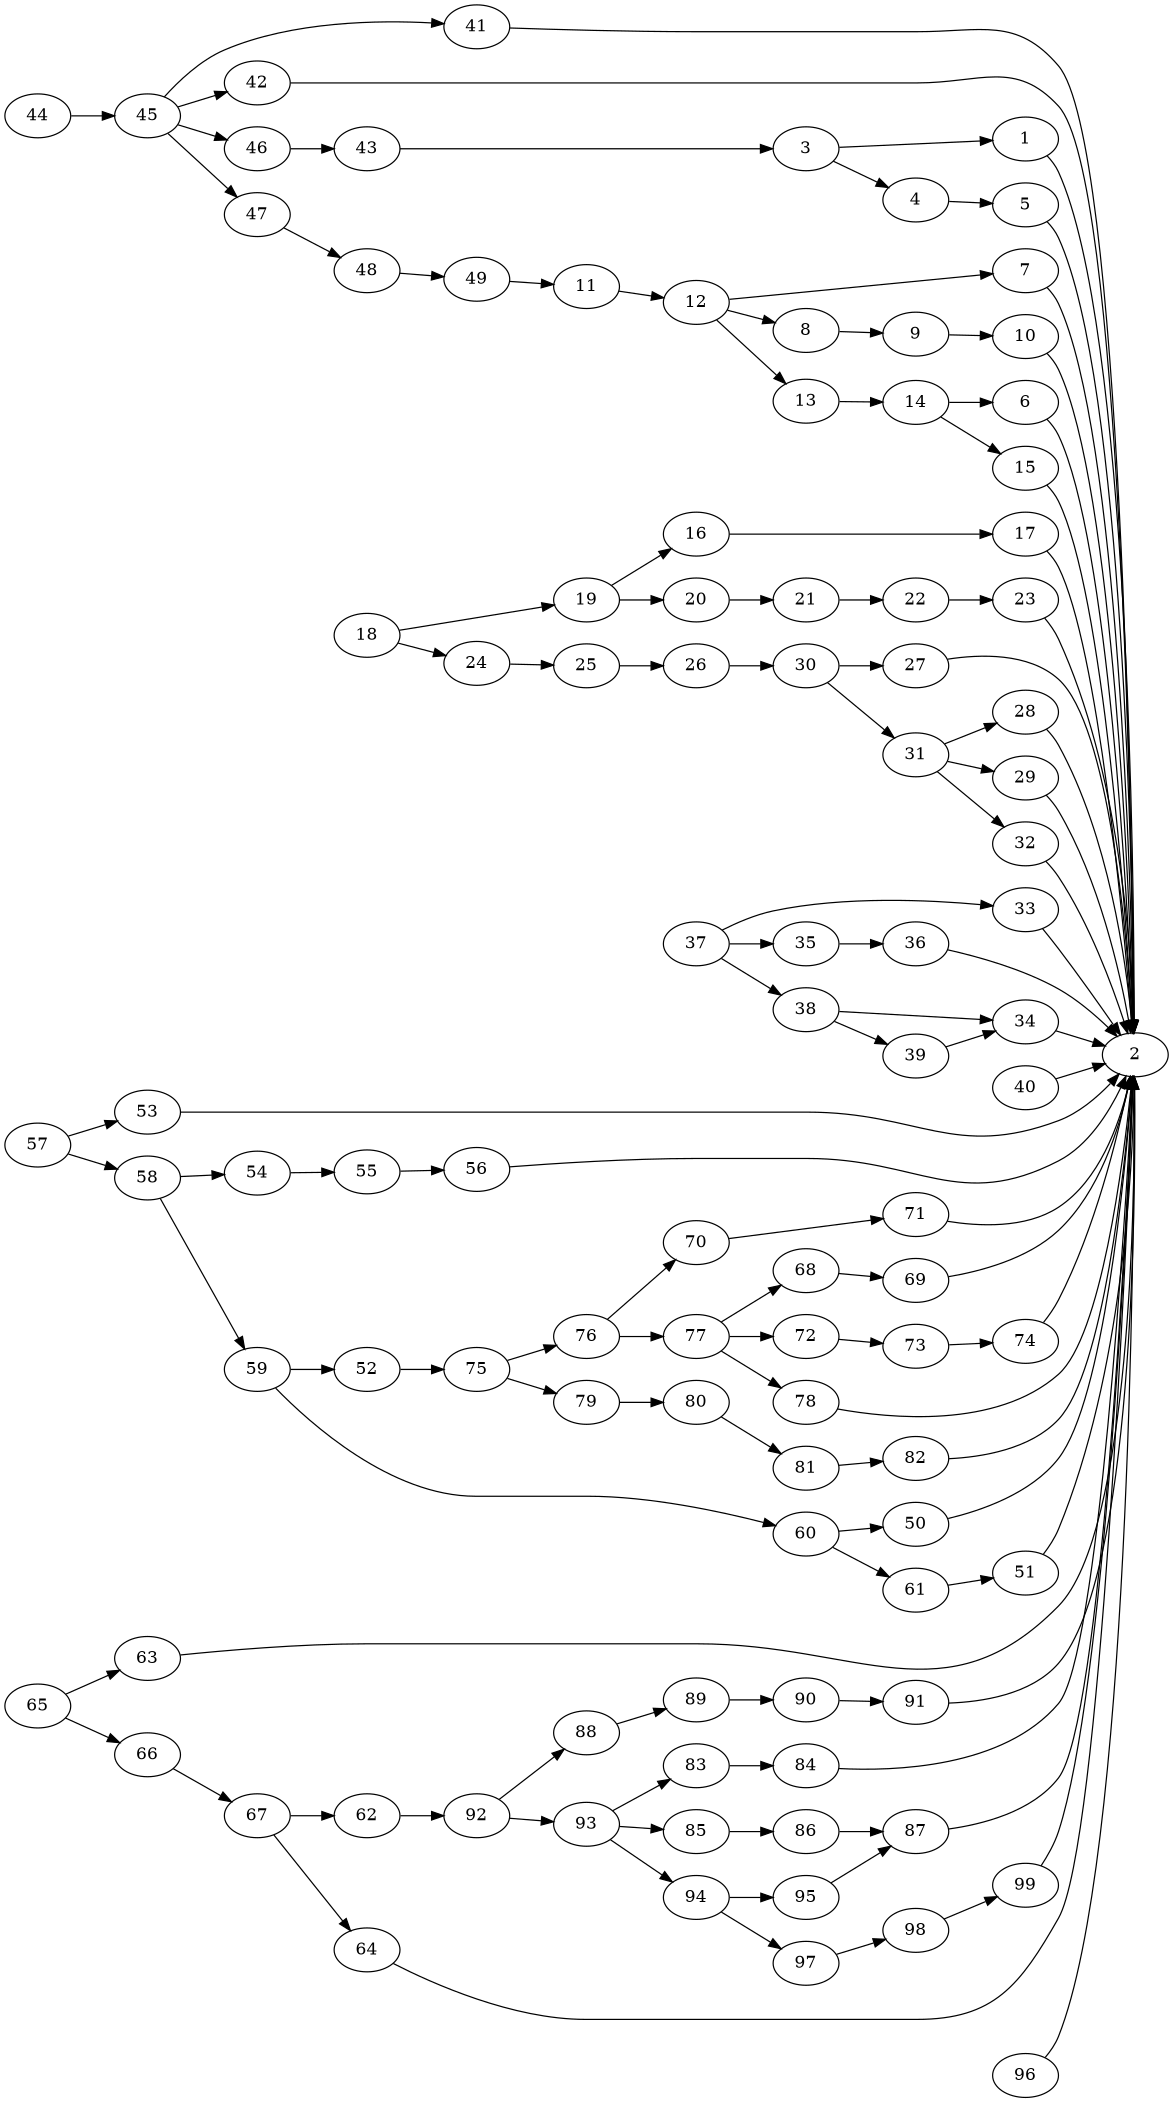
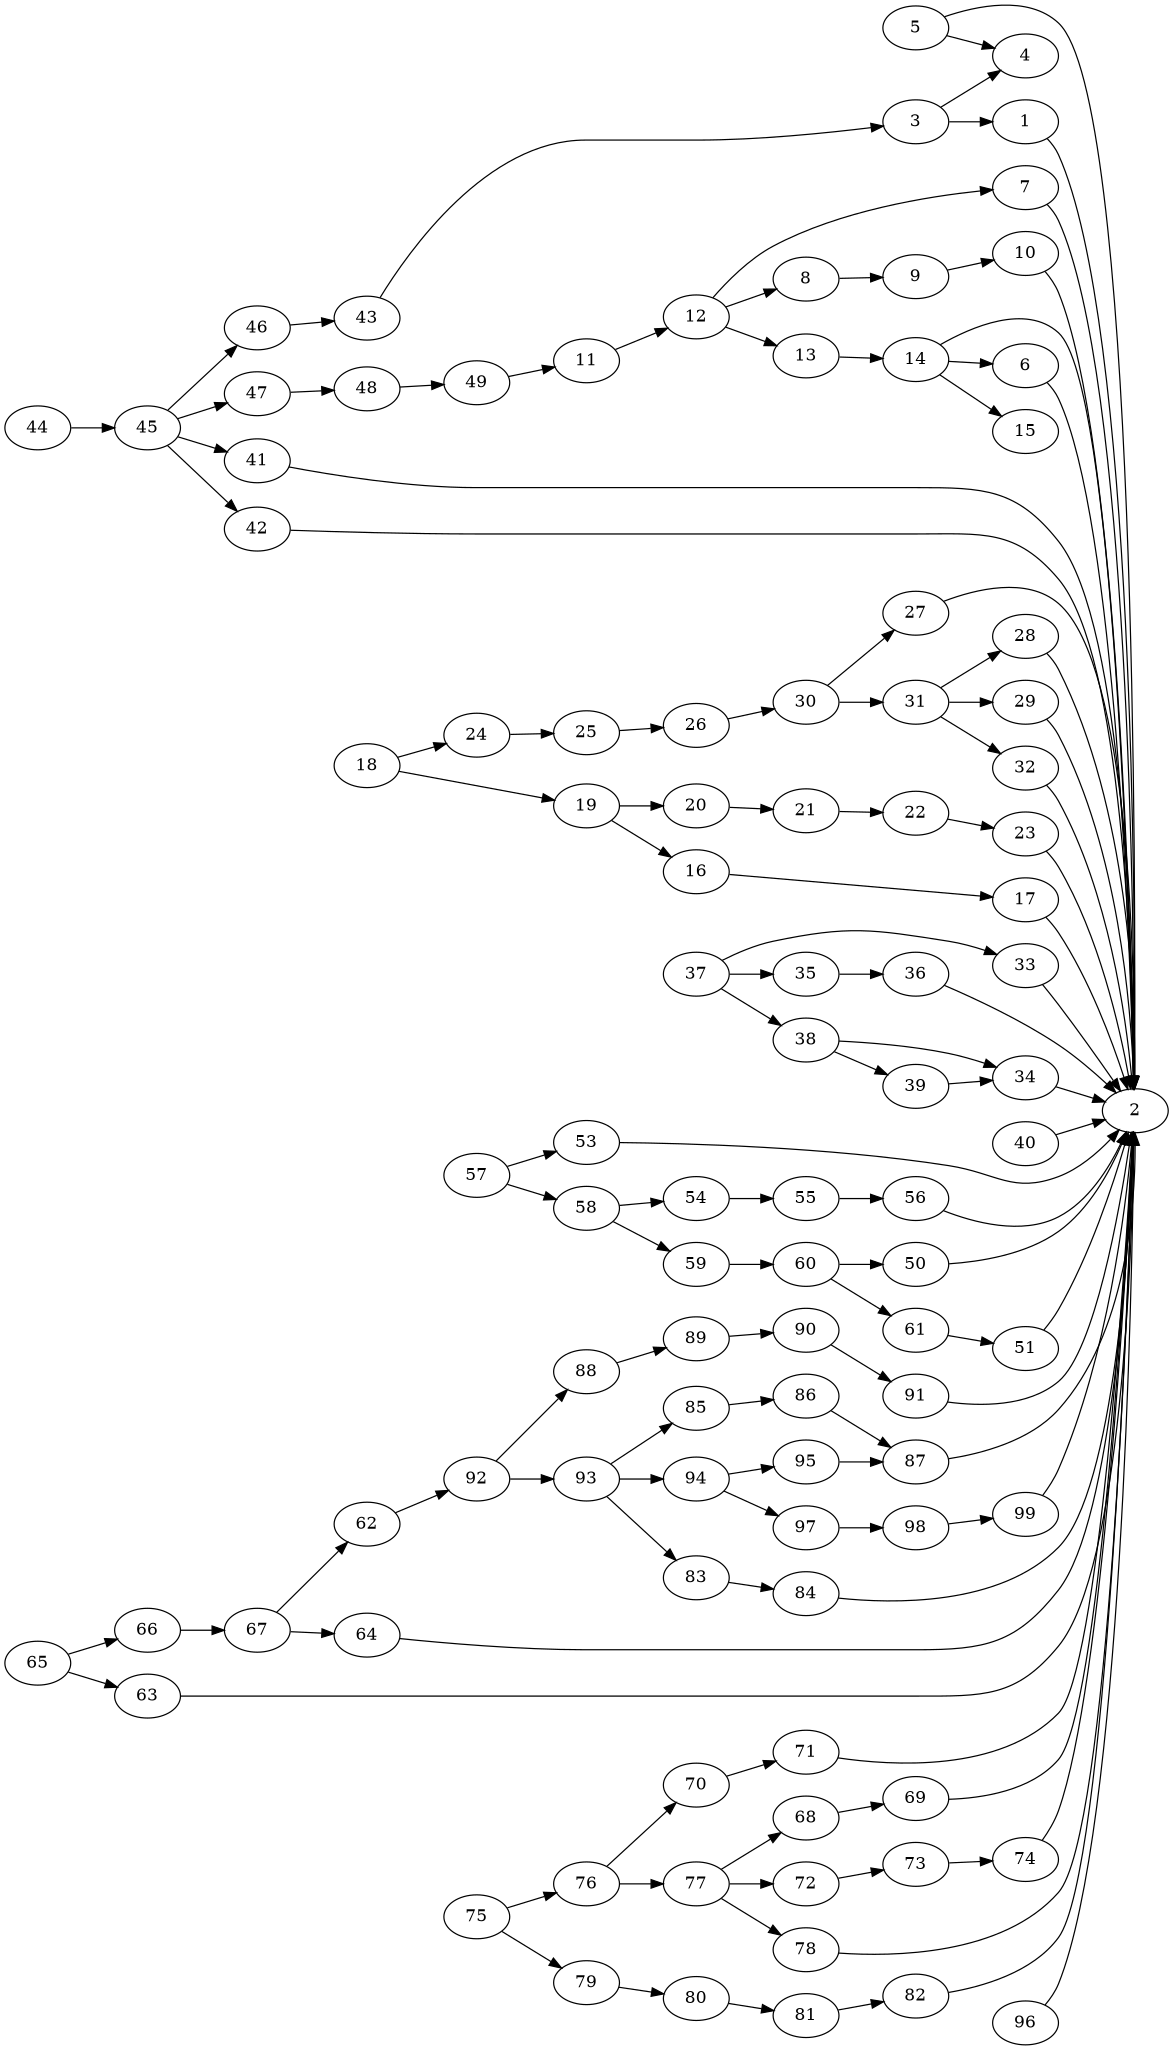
(965, 202) -> (965, 40)
(1100, 681) -> (1113, 638)
(367, 1369) -> none
